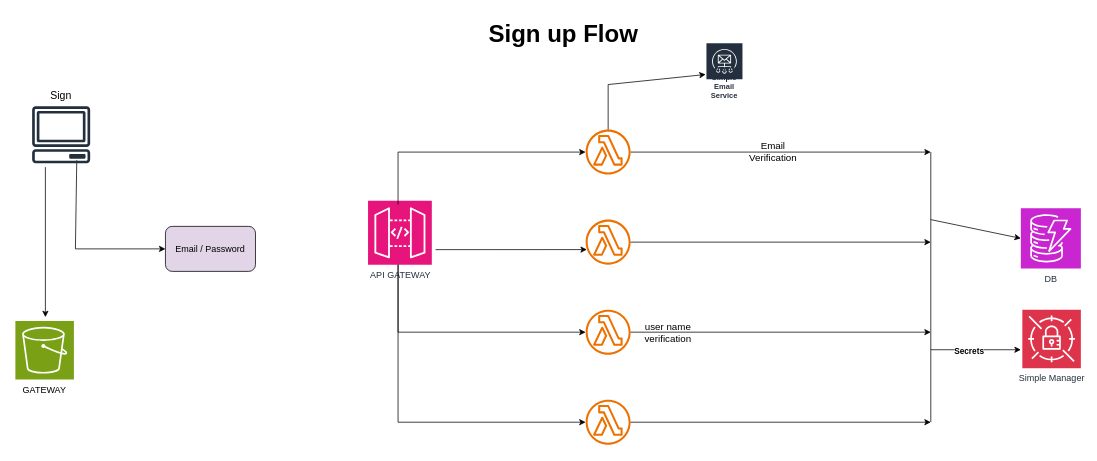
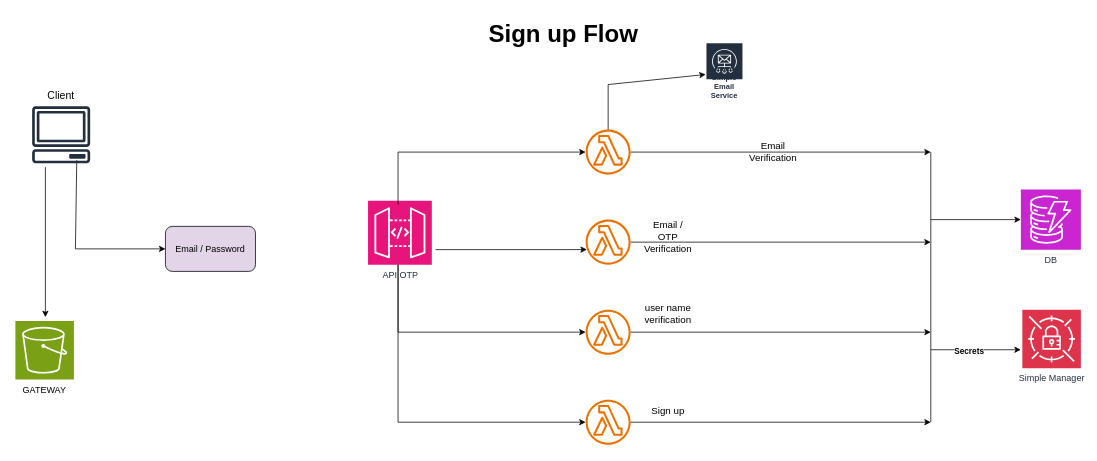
(61, 96) -> (61, 96)
none -> (668, 236)
(1050, 238) -> (1050, 219)
(401, 275) -> (401, 275)
(668, 332) -> (668, 313)
none -> (668, 411)
